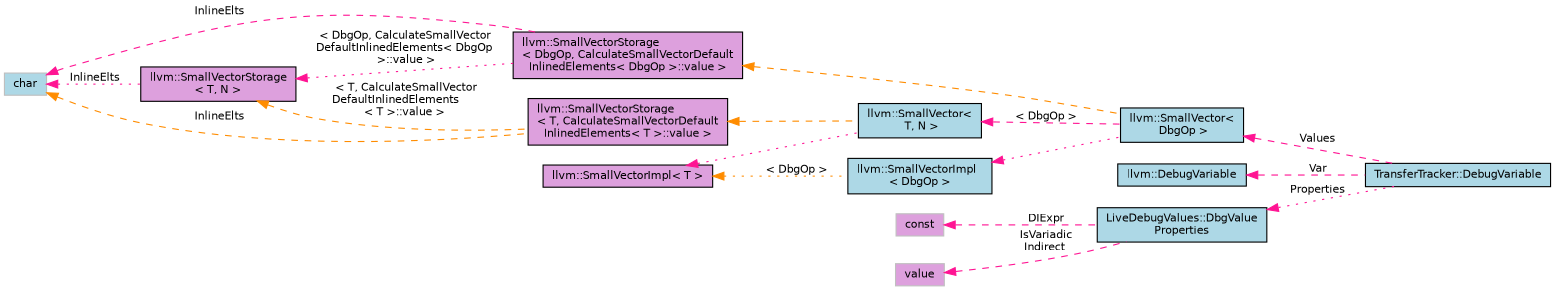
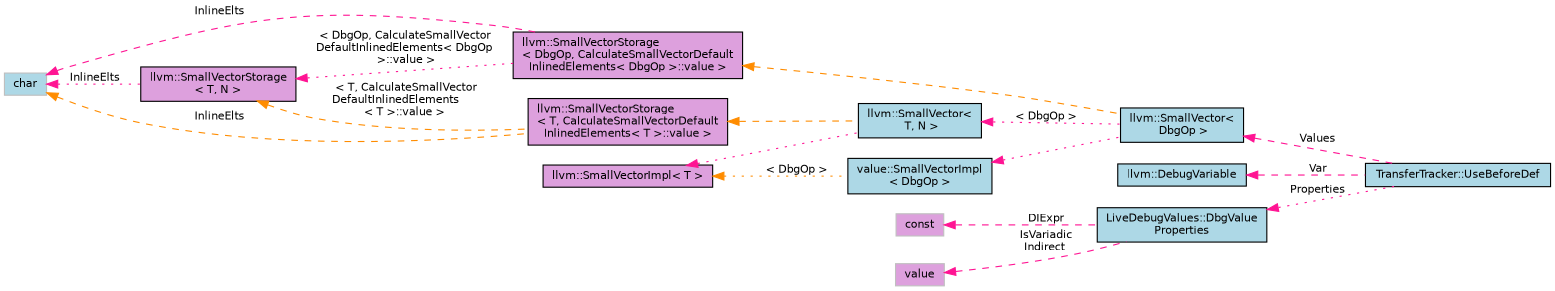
(1057, 123) -> (1057, 123)
(1458, 175) -> (1458, 175)
(920, 176) -> (920, 176)
